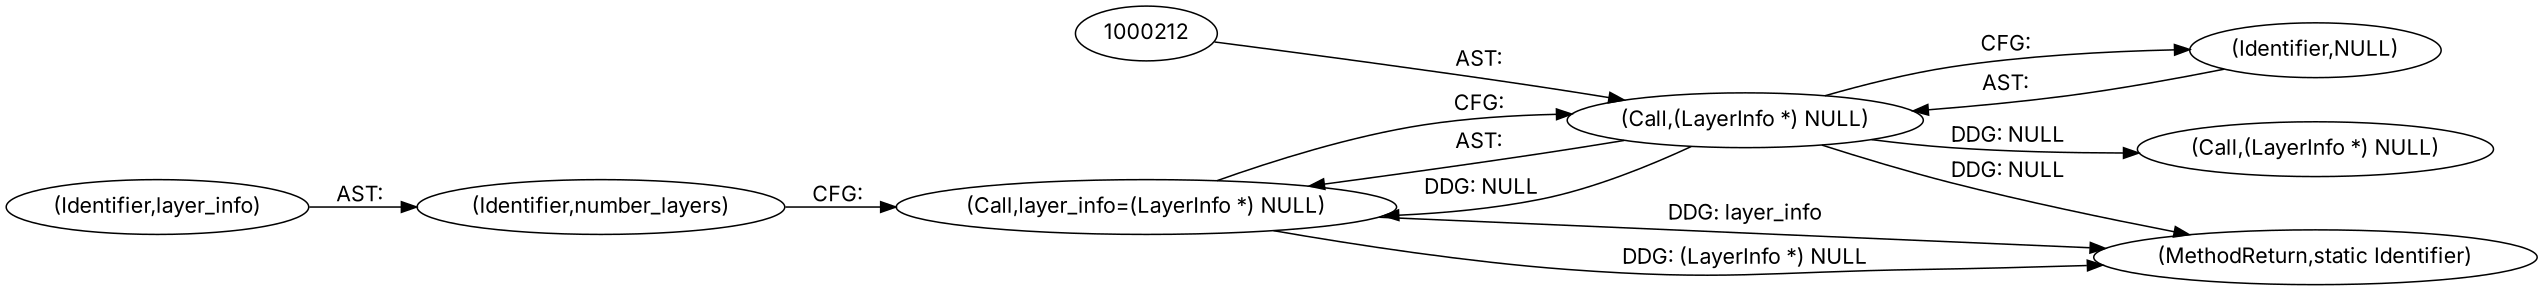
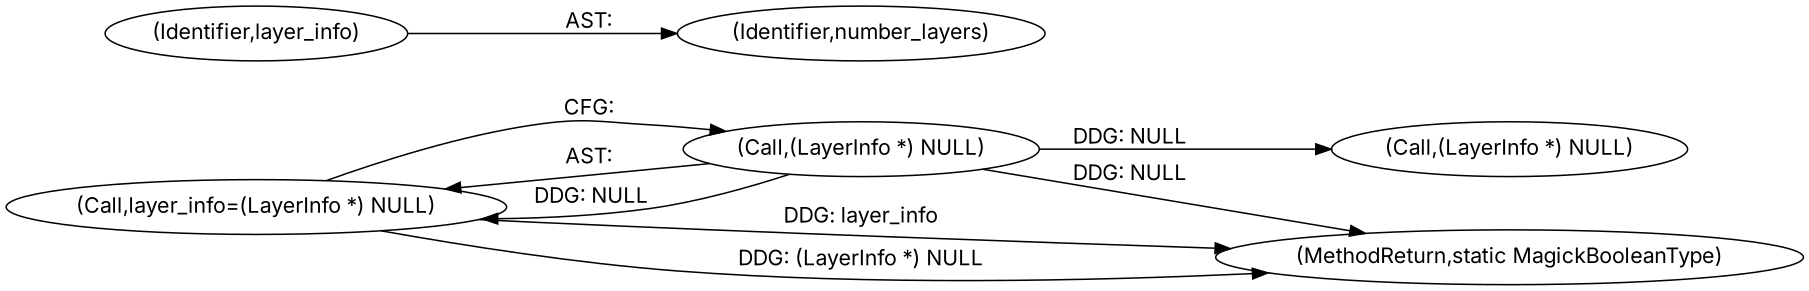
(1146, 33) -> none
(2315, 50) -> none
(833, 207) -> none
(2315, 257) -> (1510, 257)
